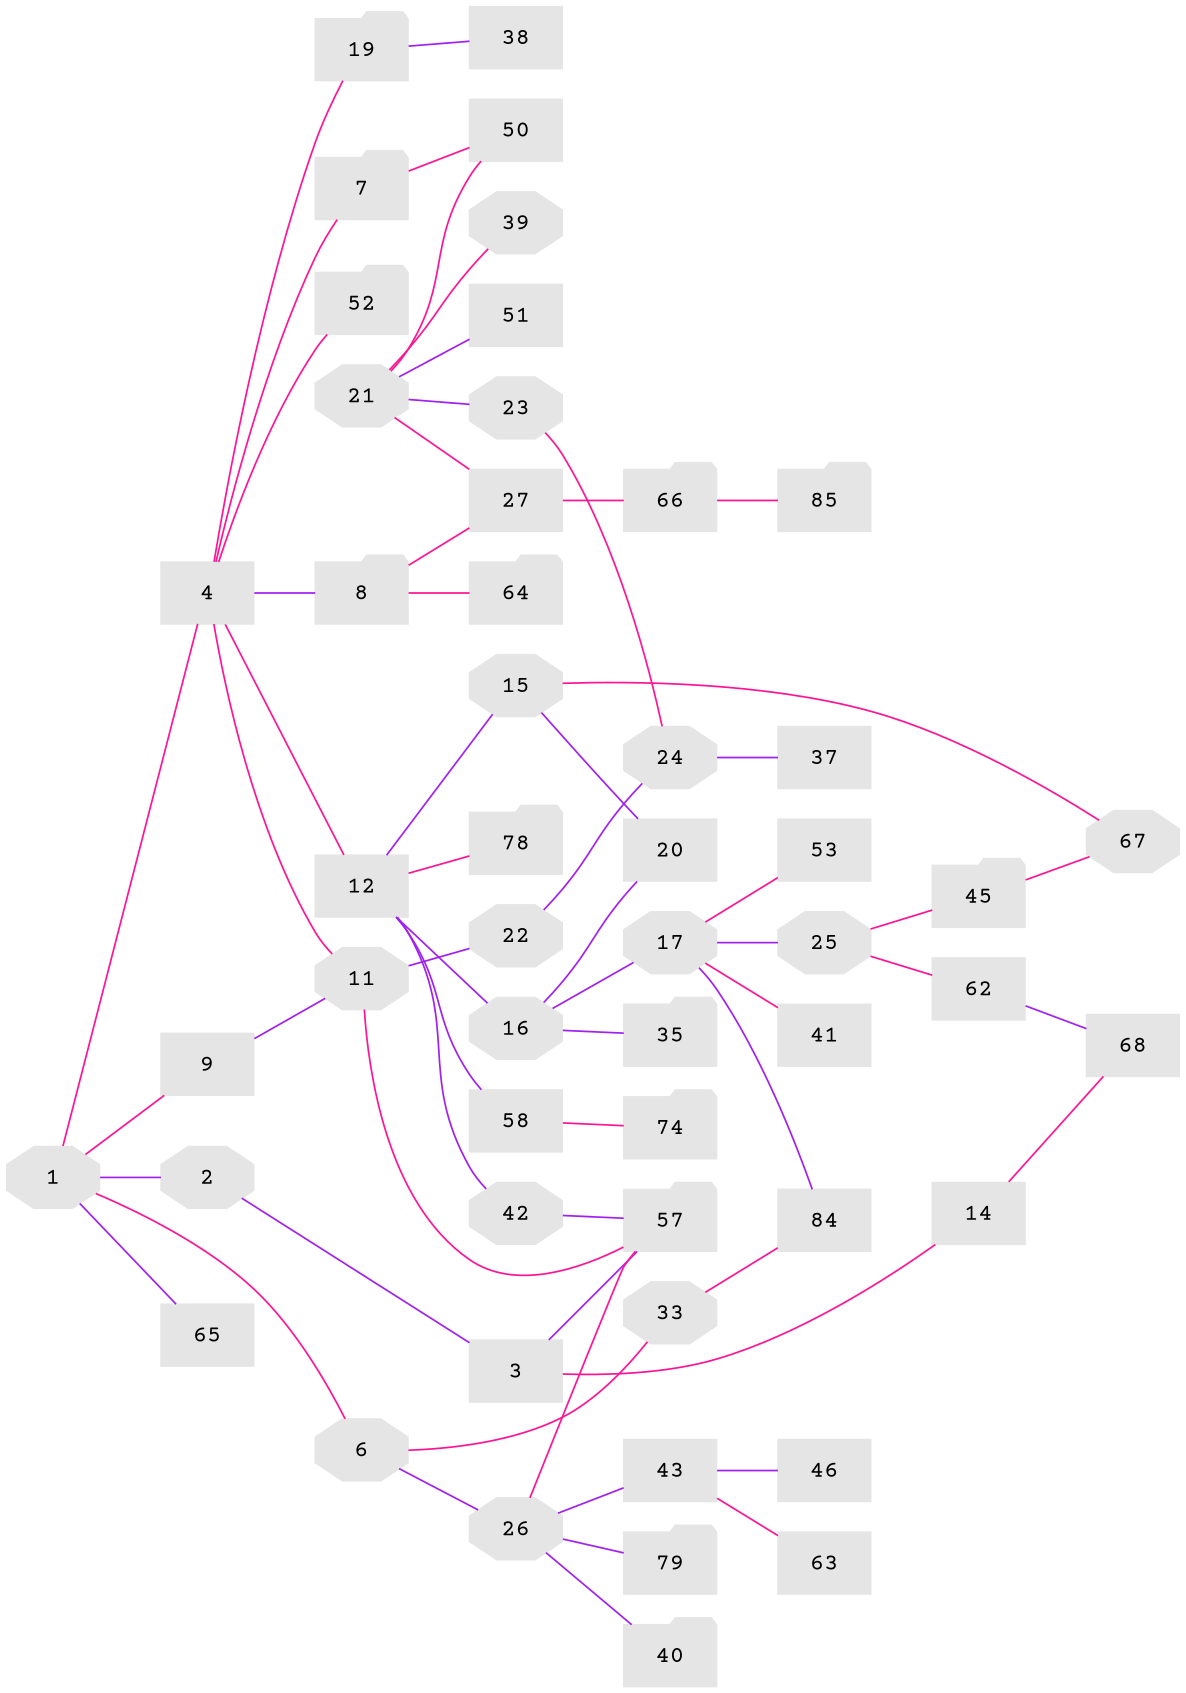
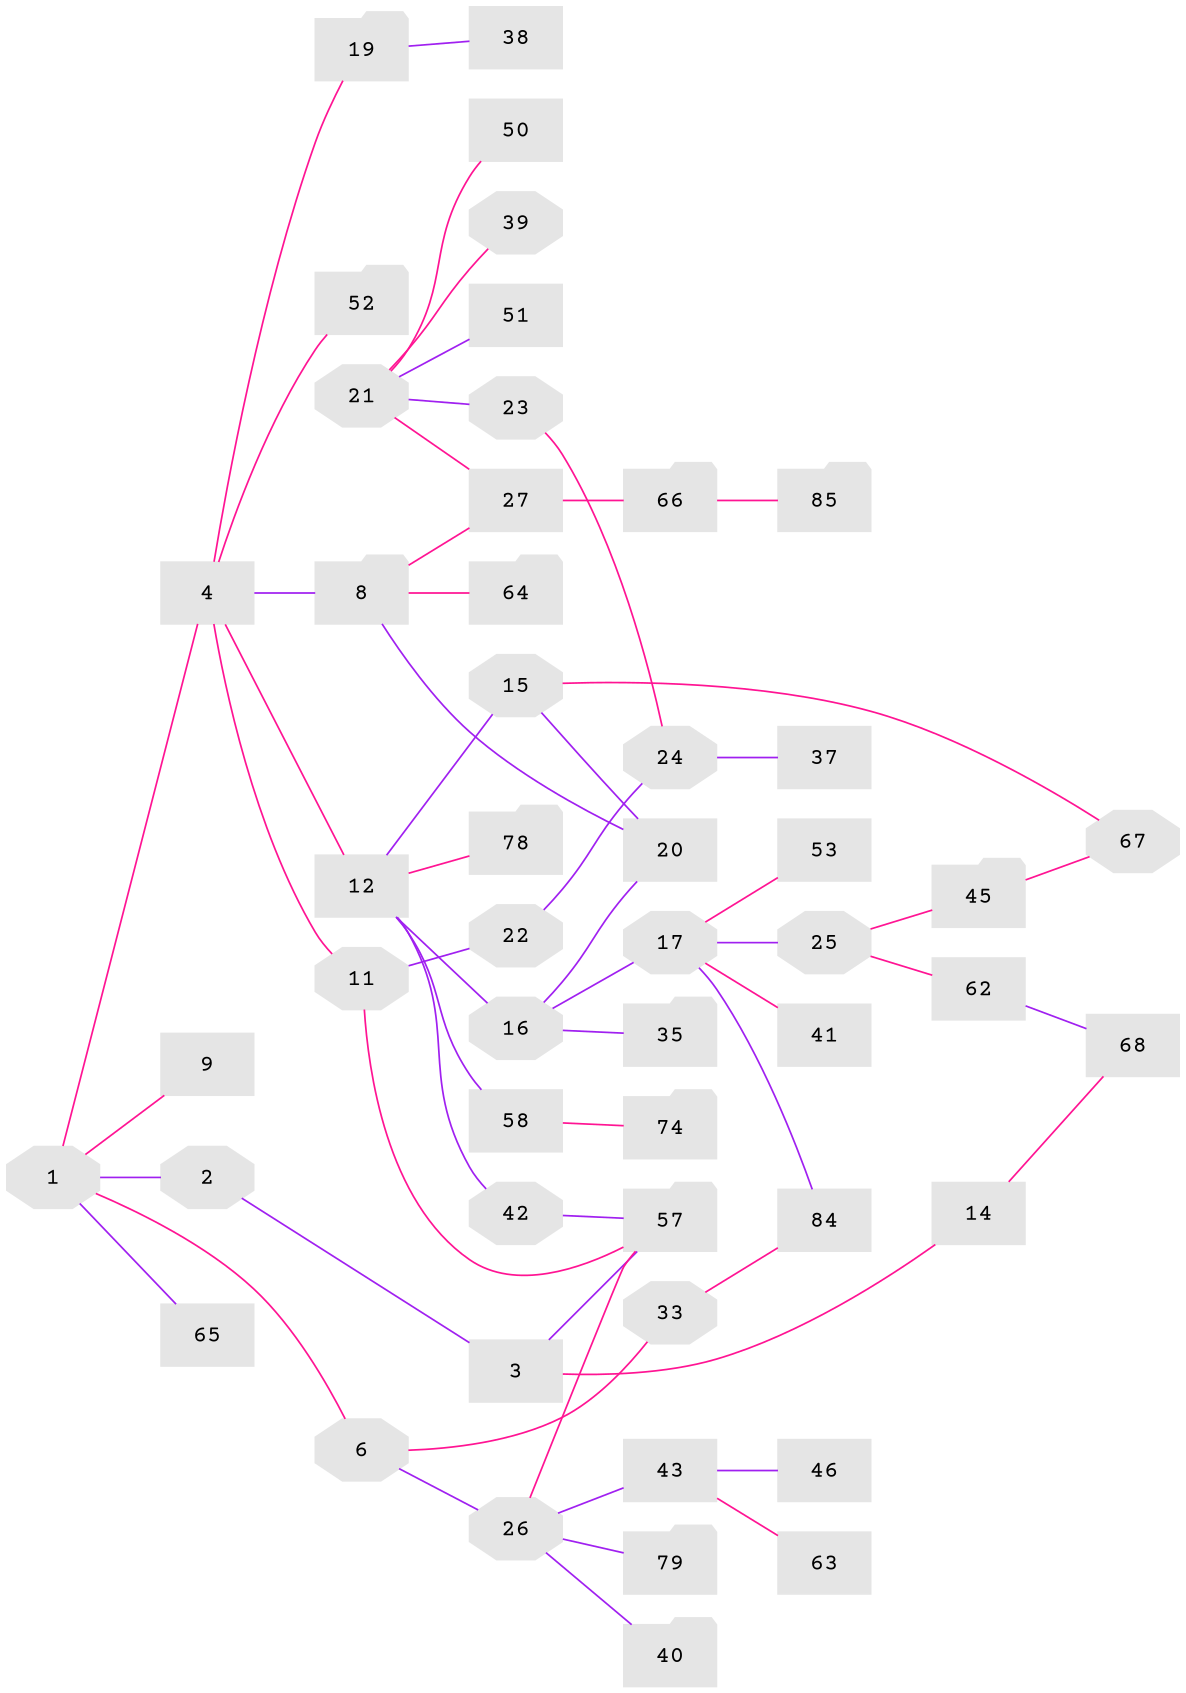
(362, 189) -> none
none -> (486, 746)
(290, 1018) -> none
